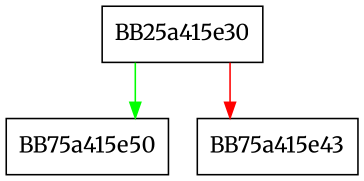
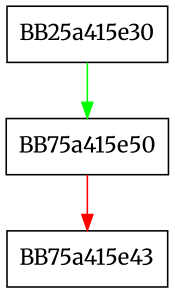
(230, 82) -> (87, 195)
